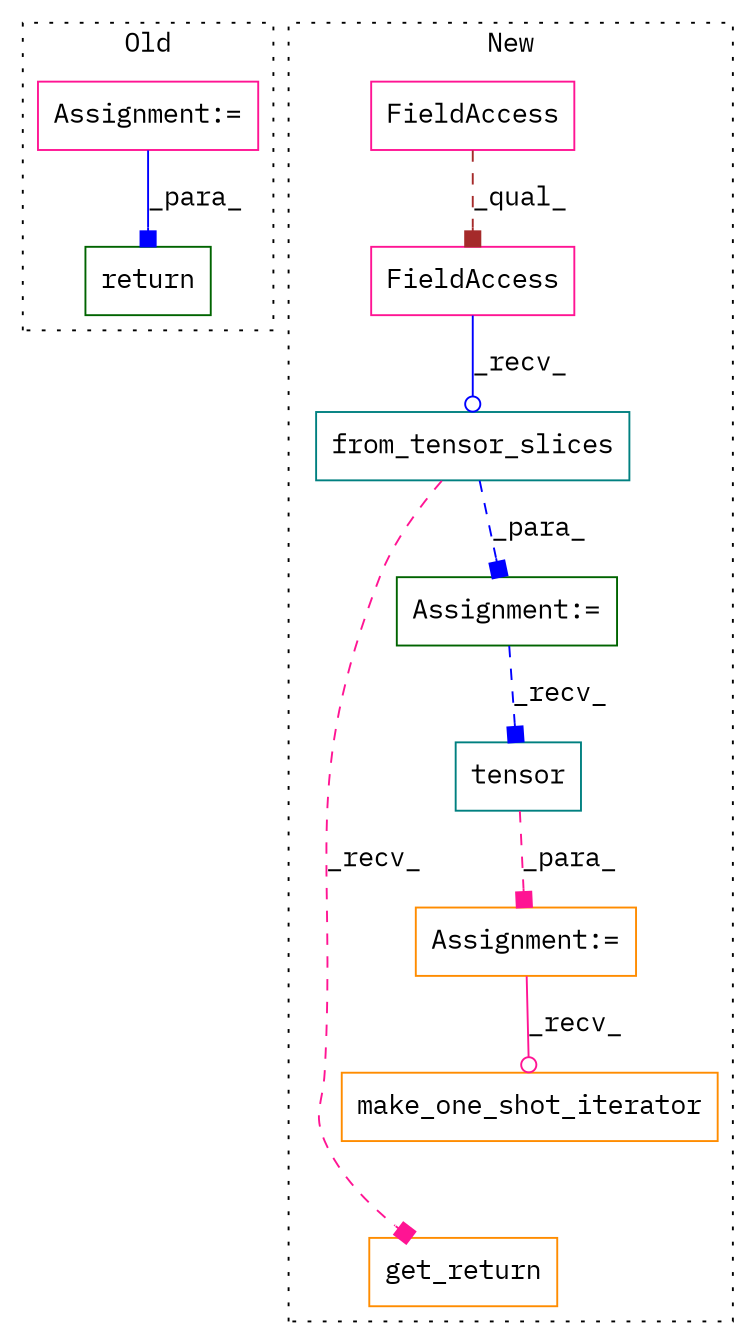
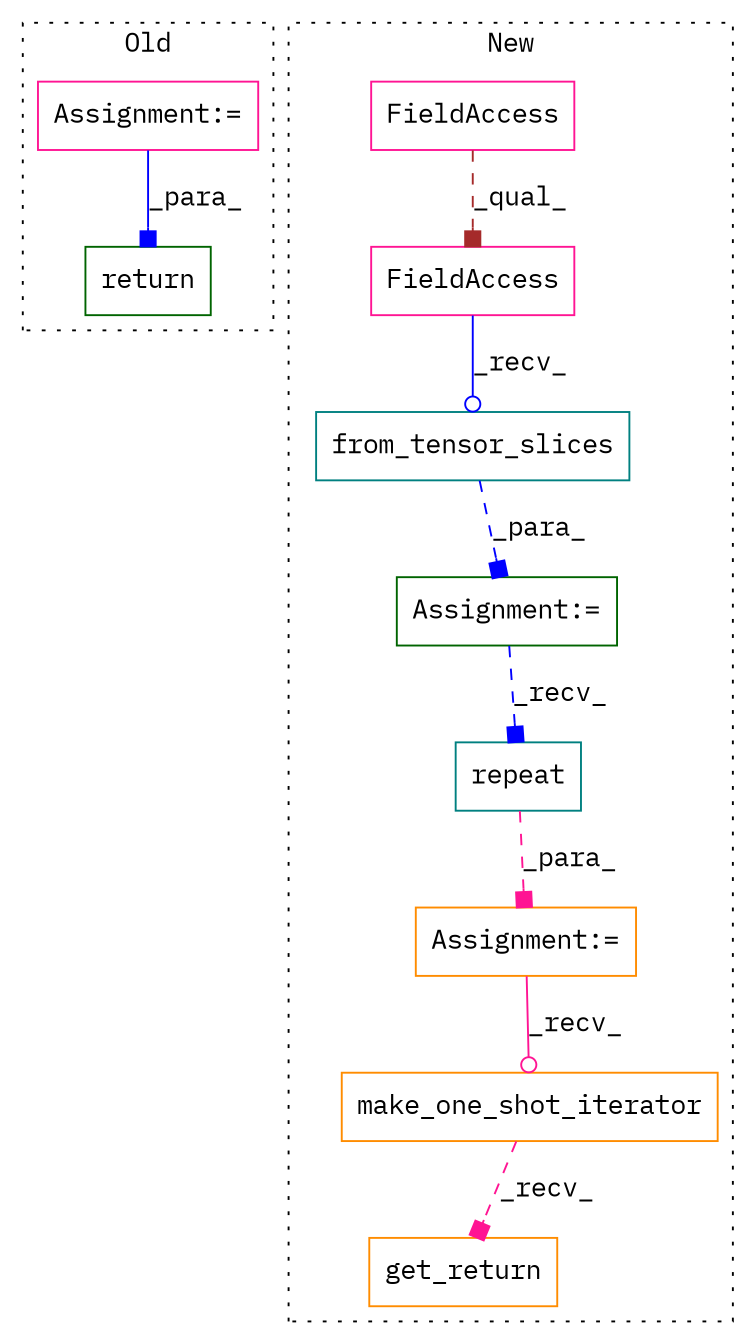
(518, 777) -> (518, 777)
(327, 854) -> (500, 1181)
